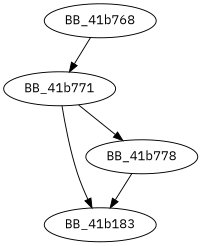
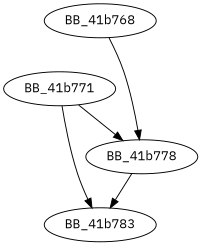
(82, 51) -> (127, 83)
(100, 225) -> (100, 225)
